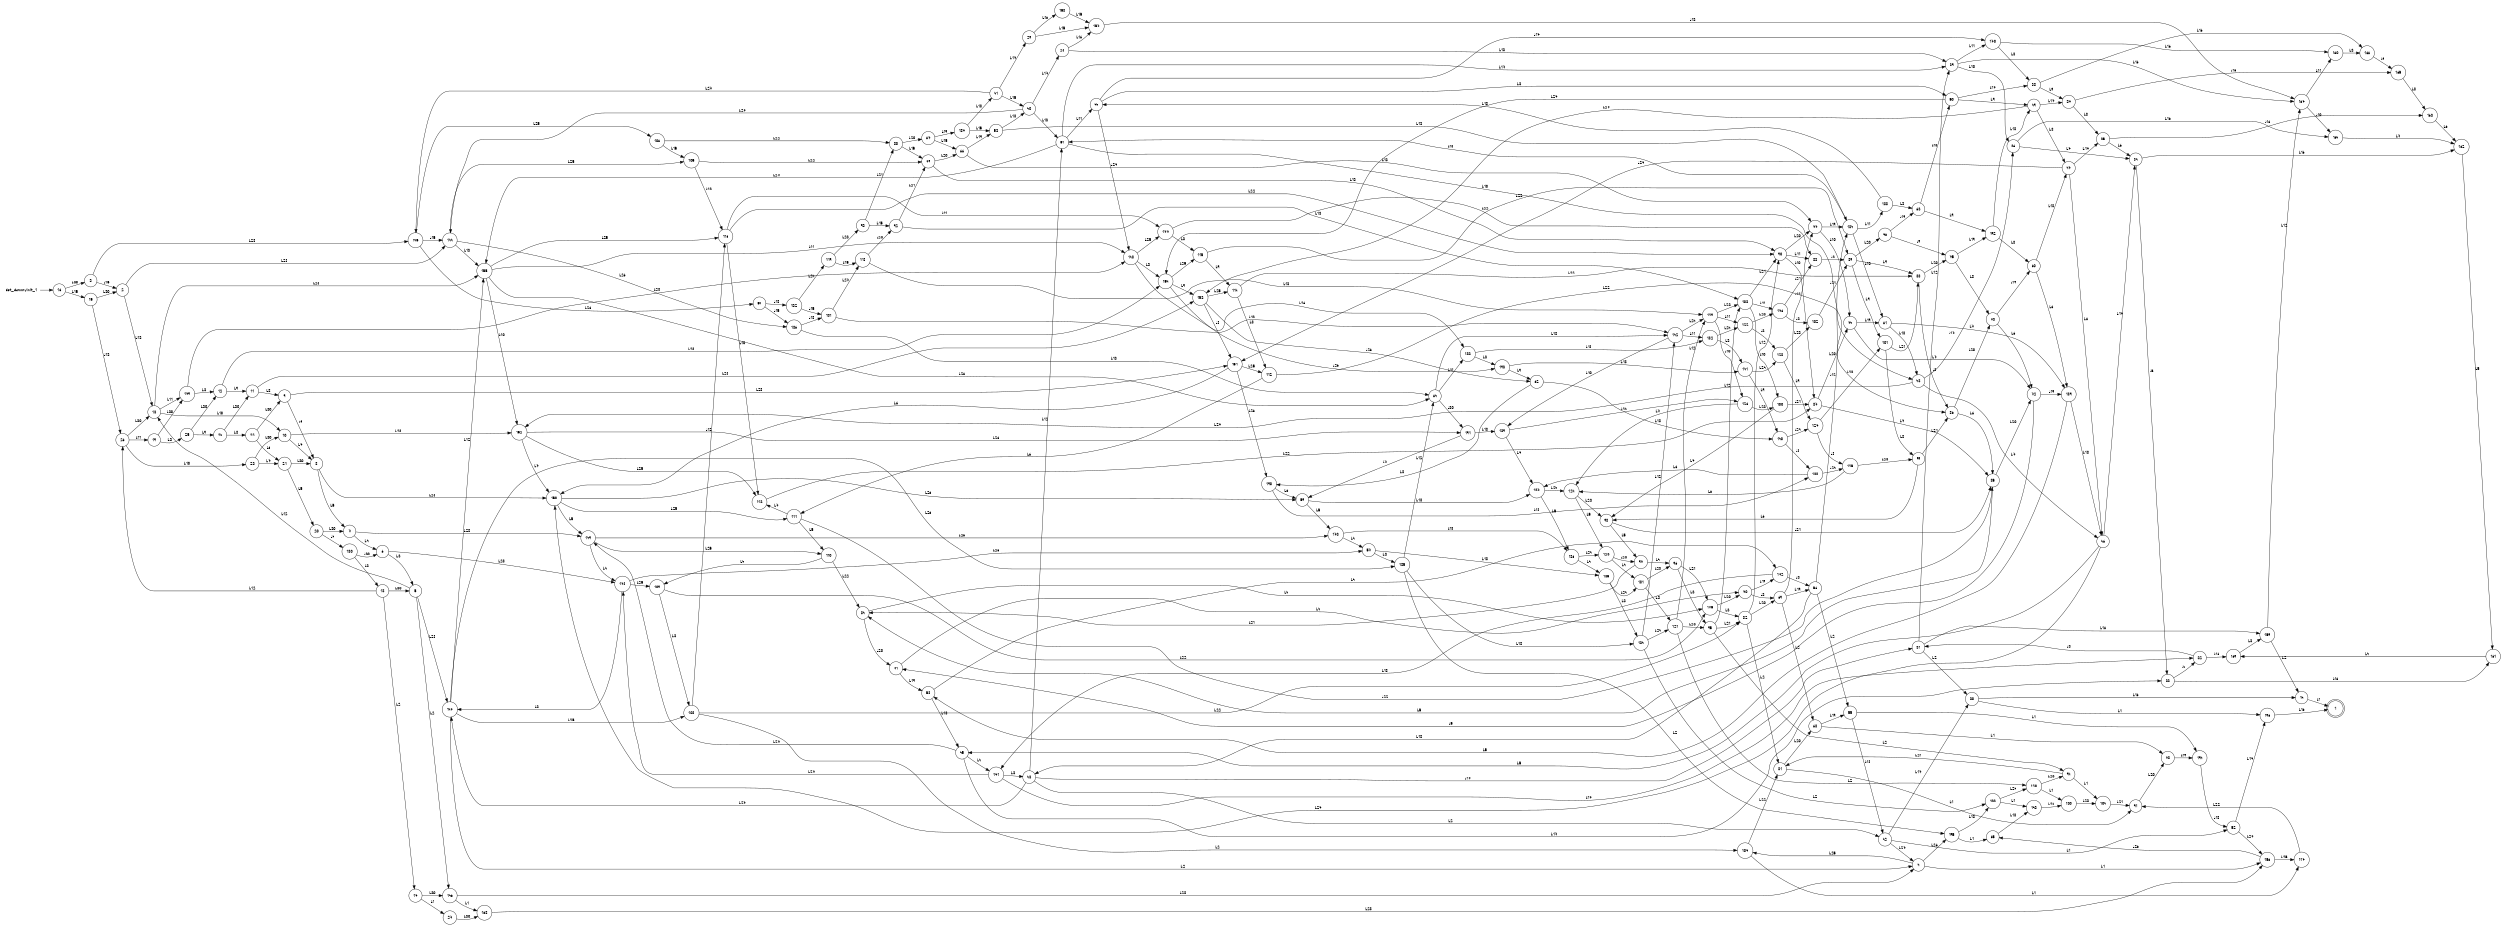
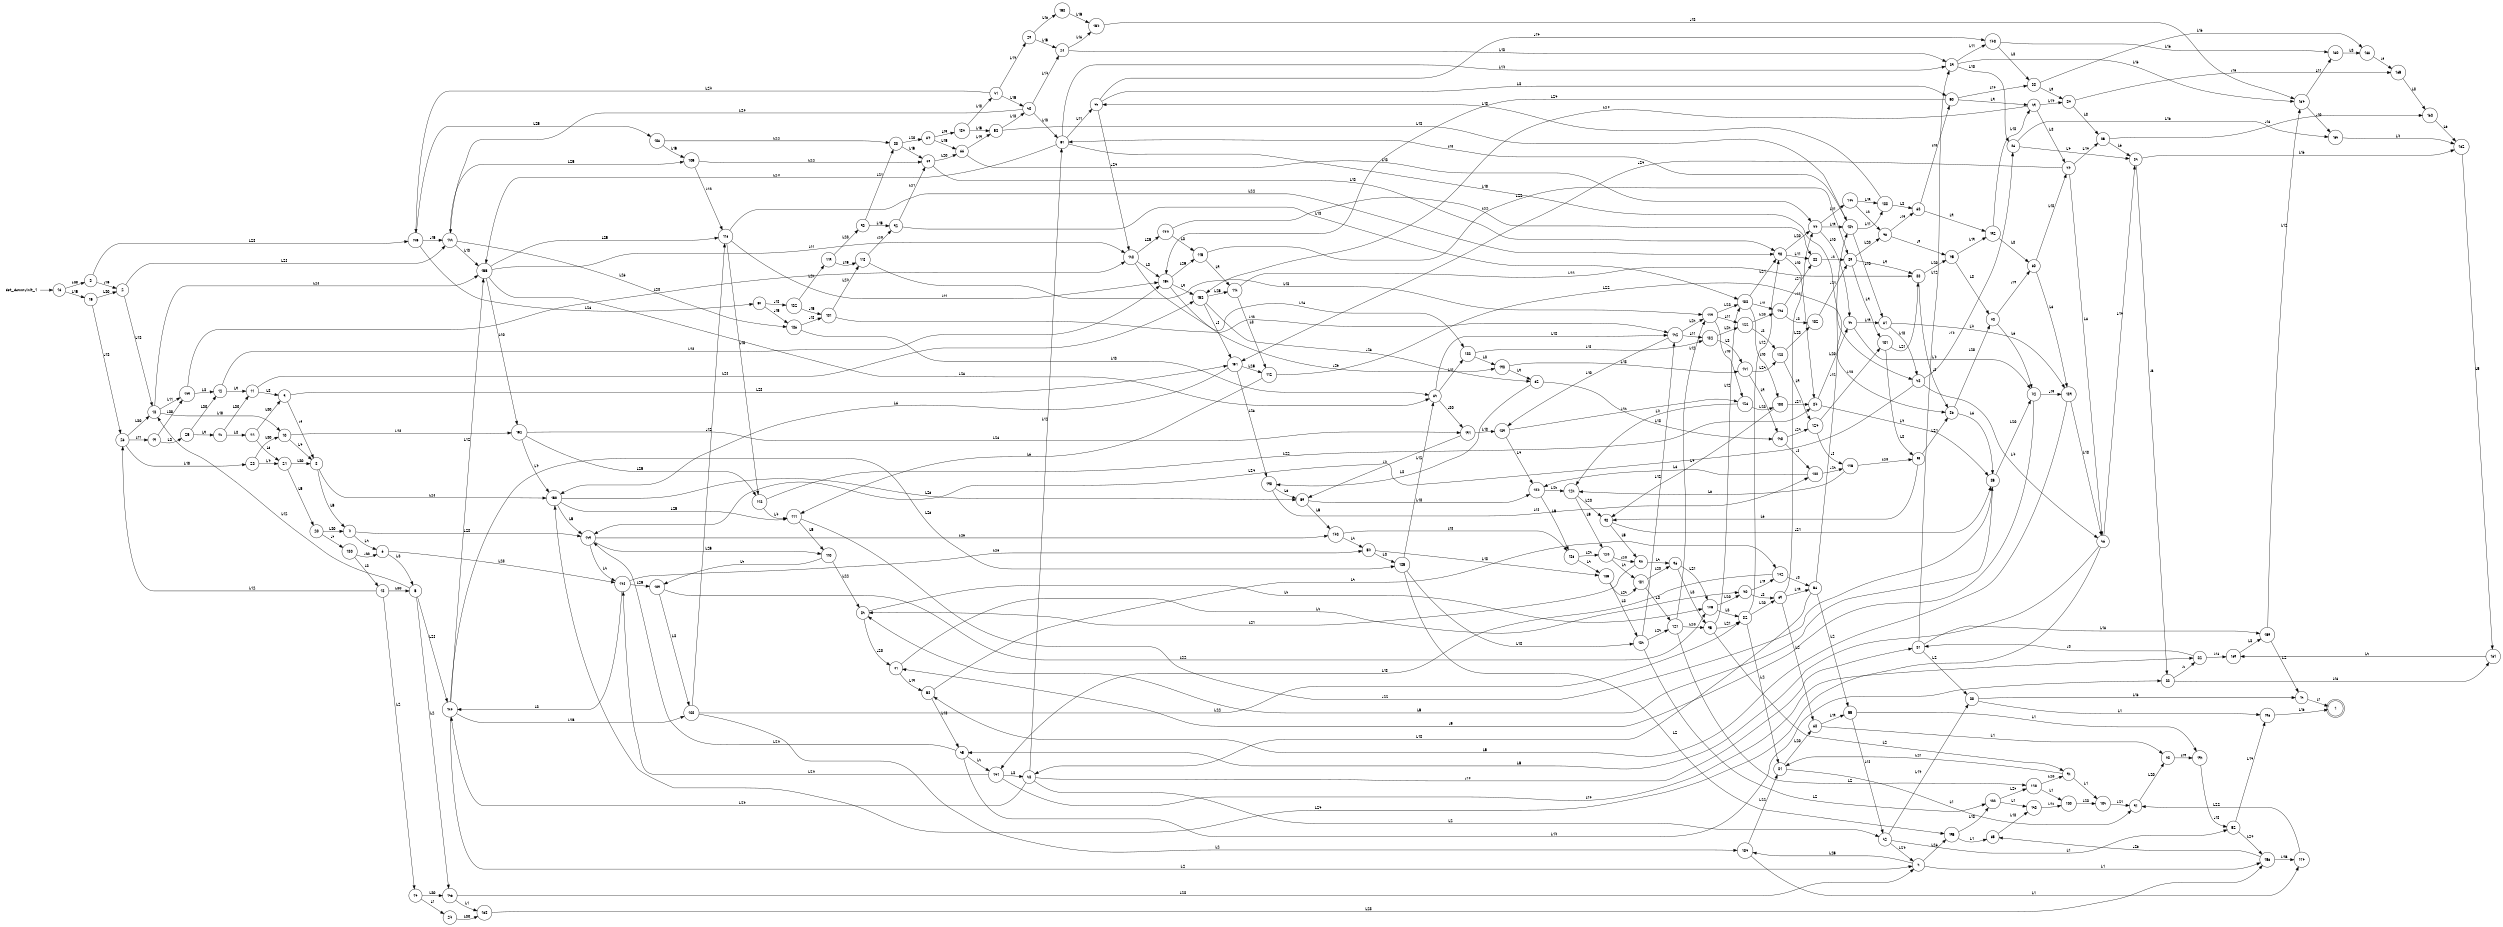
(1060, 32) -> (1044, 43)
none -> (1850, 200)
(931, 216) -> (936, 299)
(1220, 427) -> (1261, 473)
(779, 510) -> (772, 516)
